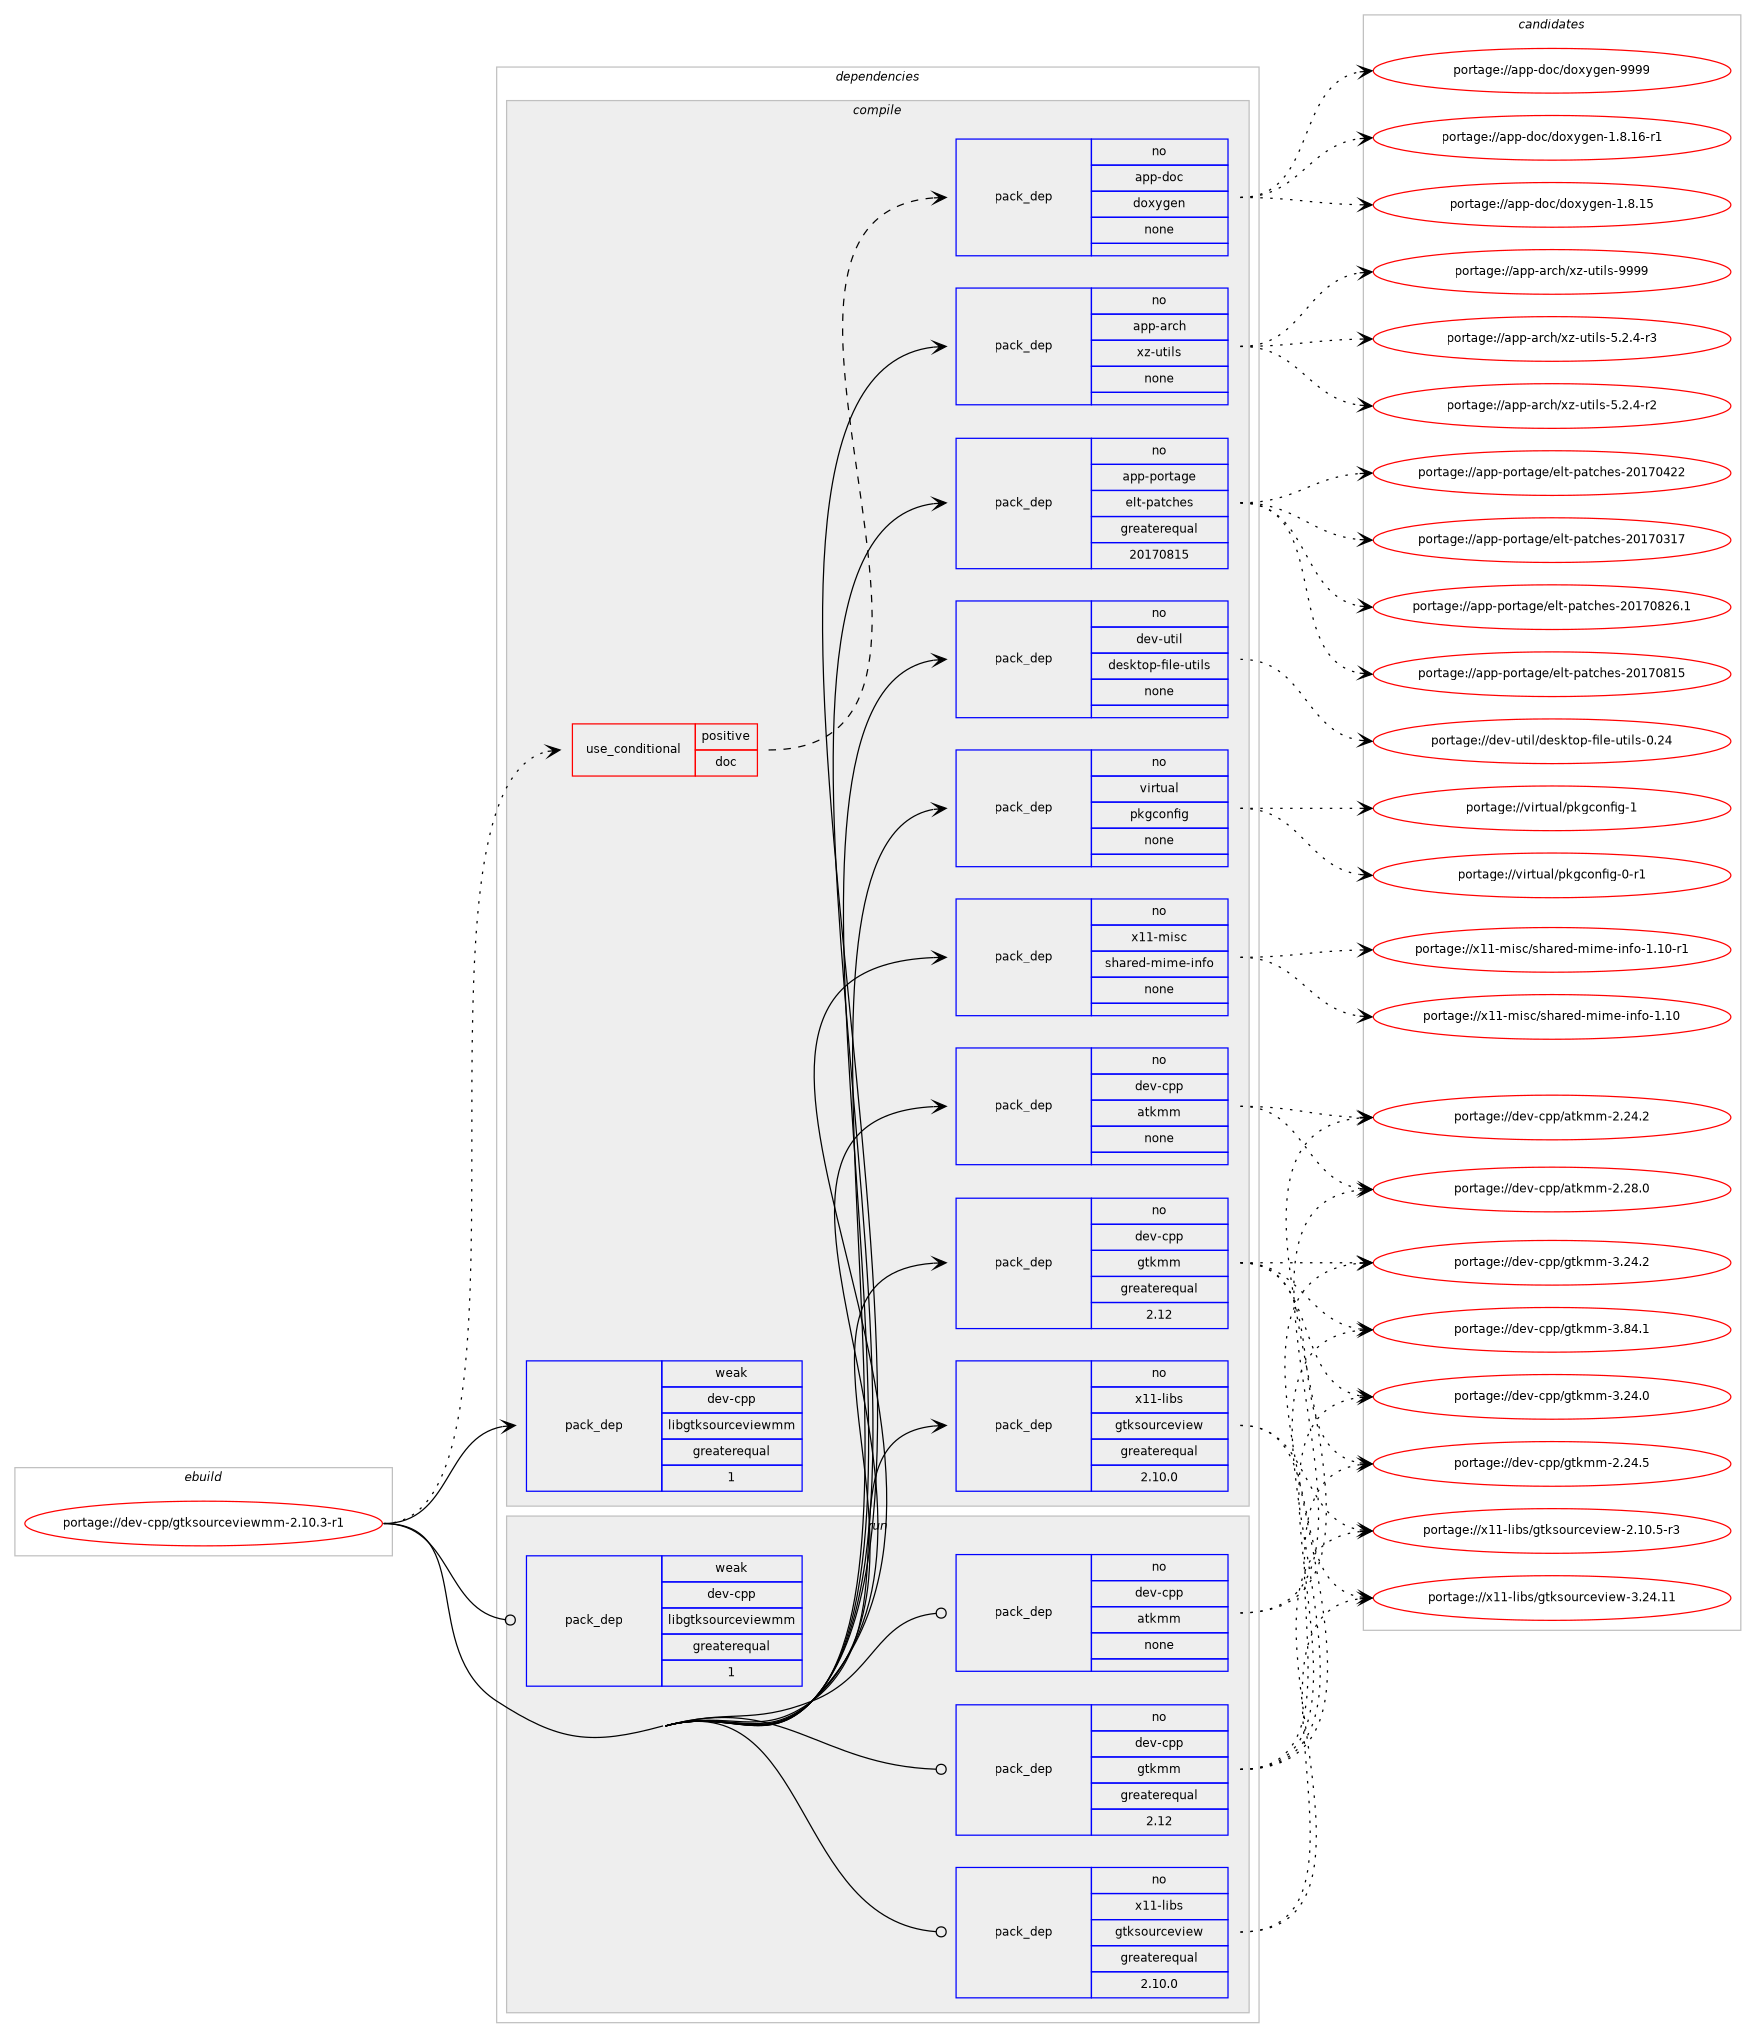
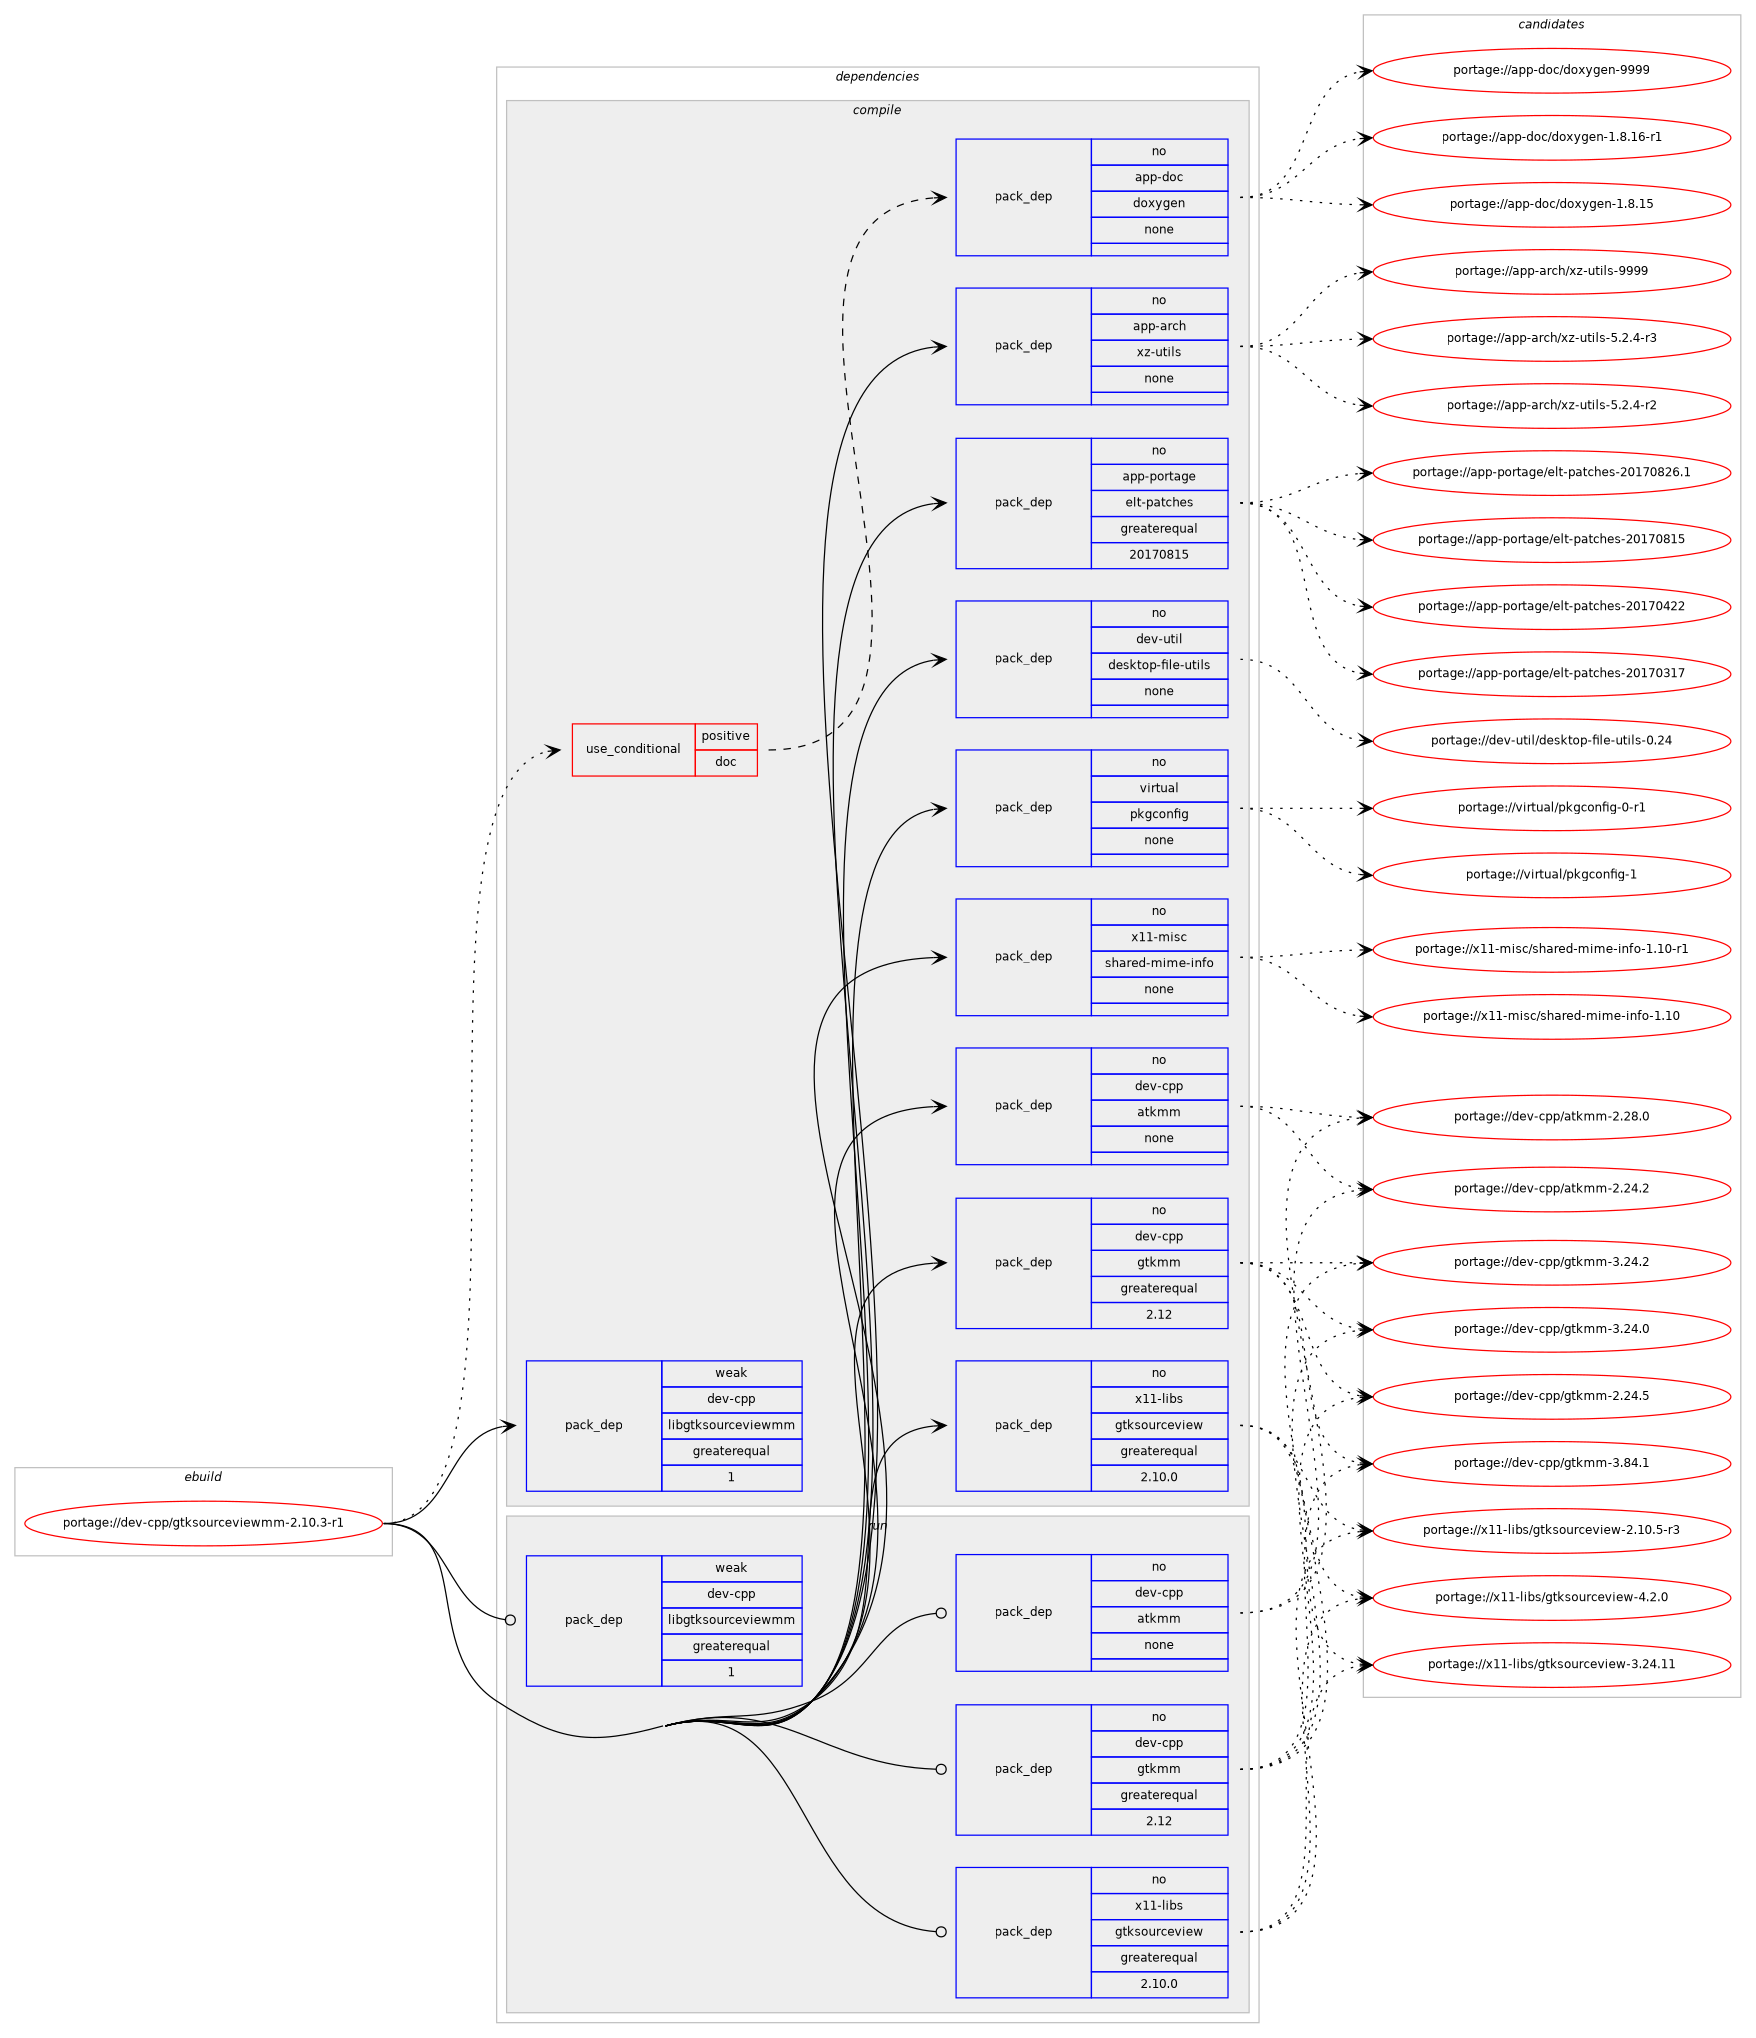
none -> (1552, 1598)
